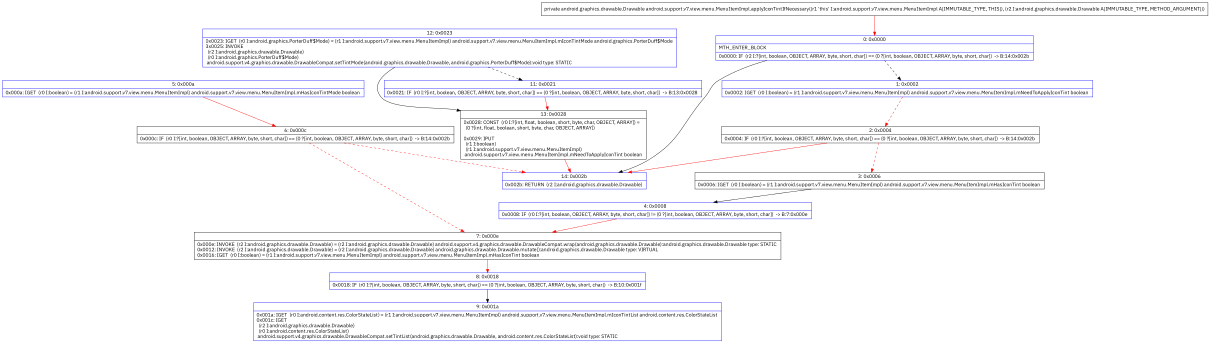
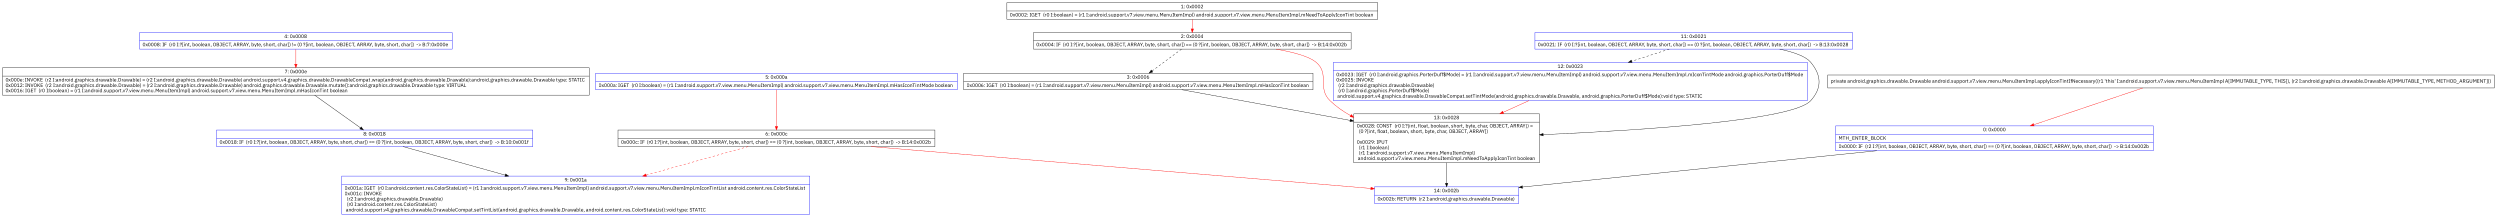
(226, 47) -> (1356, 80)
(892, 69) -> none
(504, 73) -> (1651, 55)
(907, 89) -> (1192, 11)
(546, 102) -> (1717, 122)
(399, 105) -> (1516, 106)
(895, 110) -> (1192, 24)
(875, 156) -> (1167, 60)
(433, 157) -> (1121, 168)
(729, 157) -> (1323, 73)
(567, 164) -> (1447, 173)
(385, 187) -> (697, 161)
(764, 195) -> (1266, 105)
(488, 264) -> (338, 112)
(273, 320) -> (364, 194)
